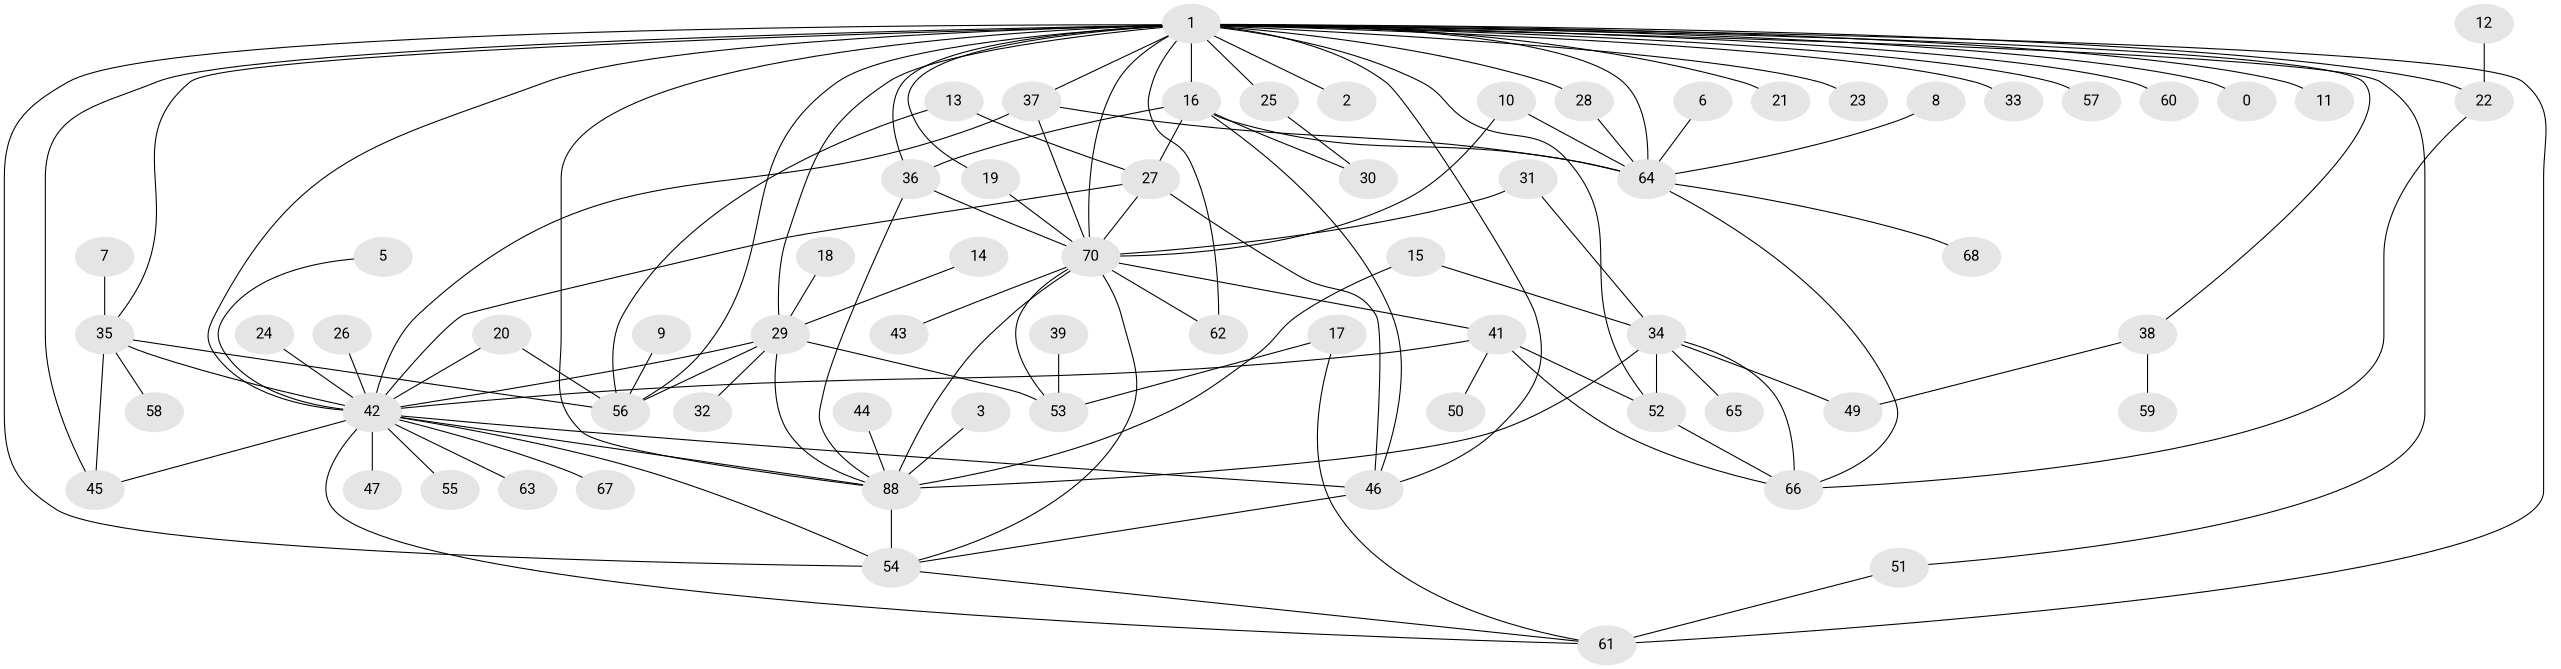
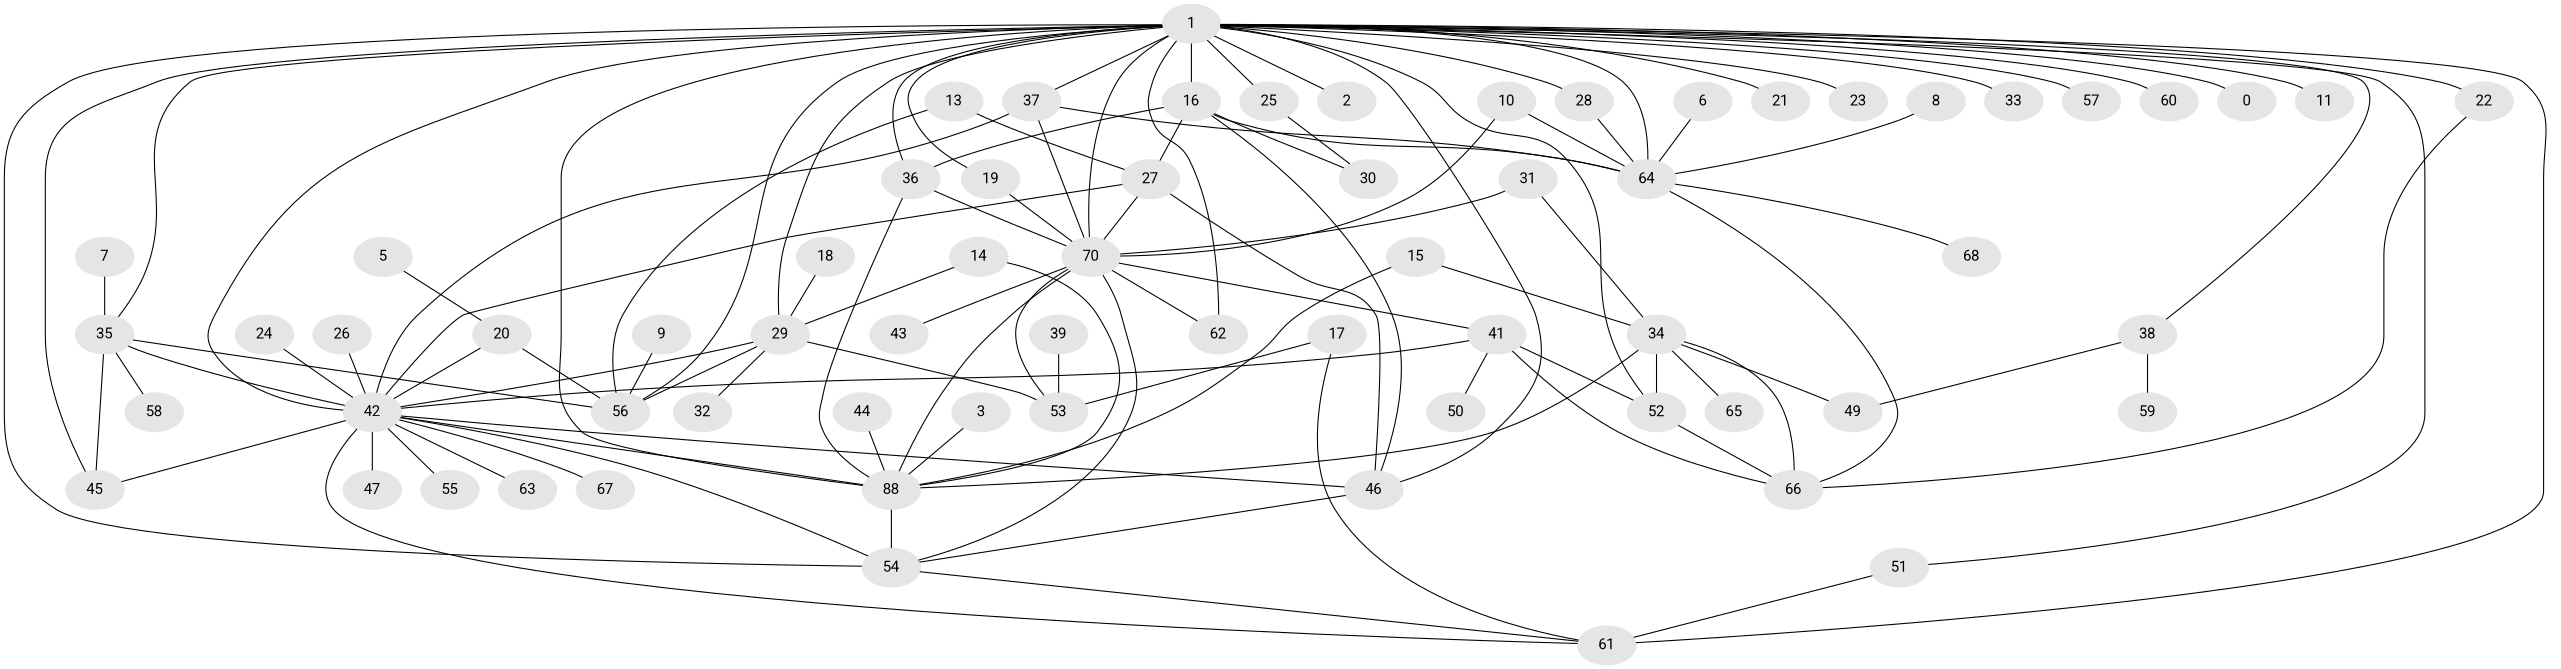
(2484, 24) -> none
(219, 329) -> (448, 299)
(792, 437) -> (1110, 412)
